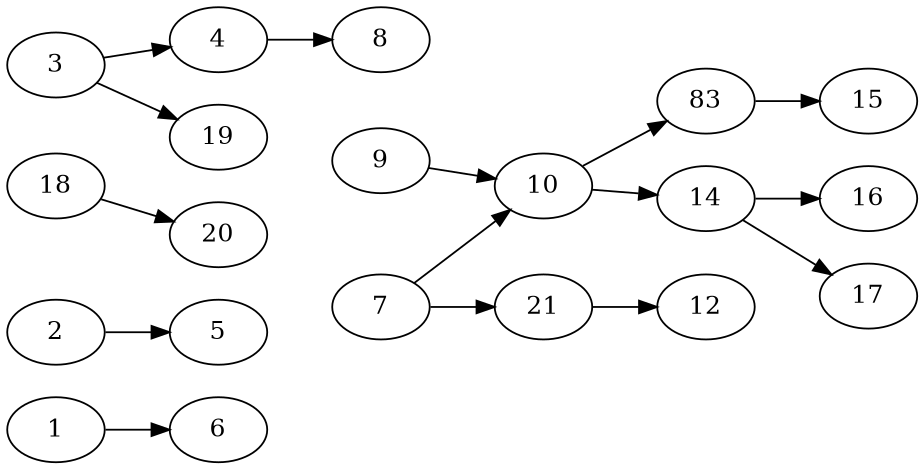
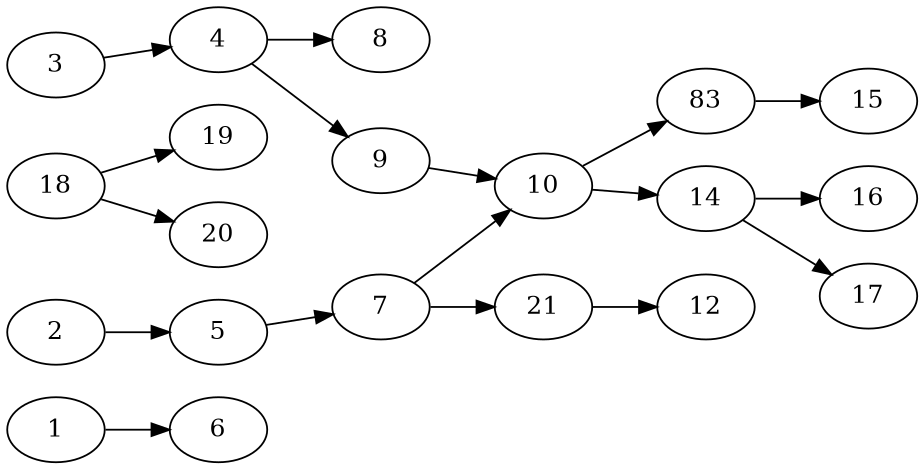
none -> (292, 95)
(129, 97) -> (129, 164)
none -> (291, 321)
